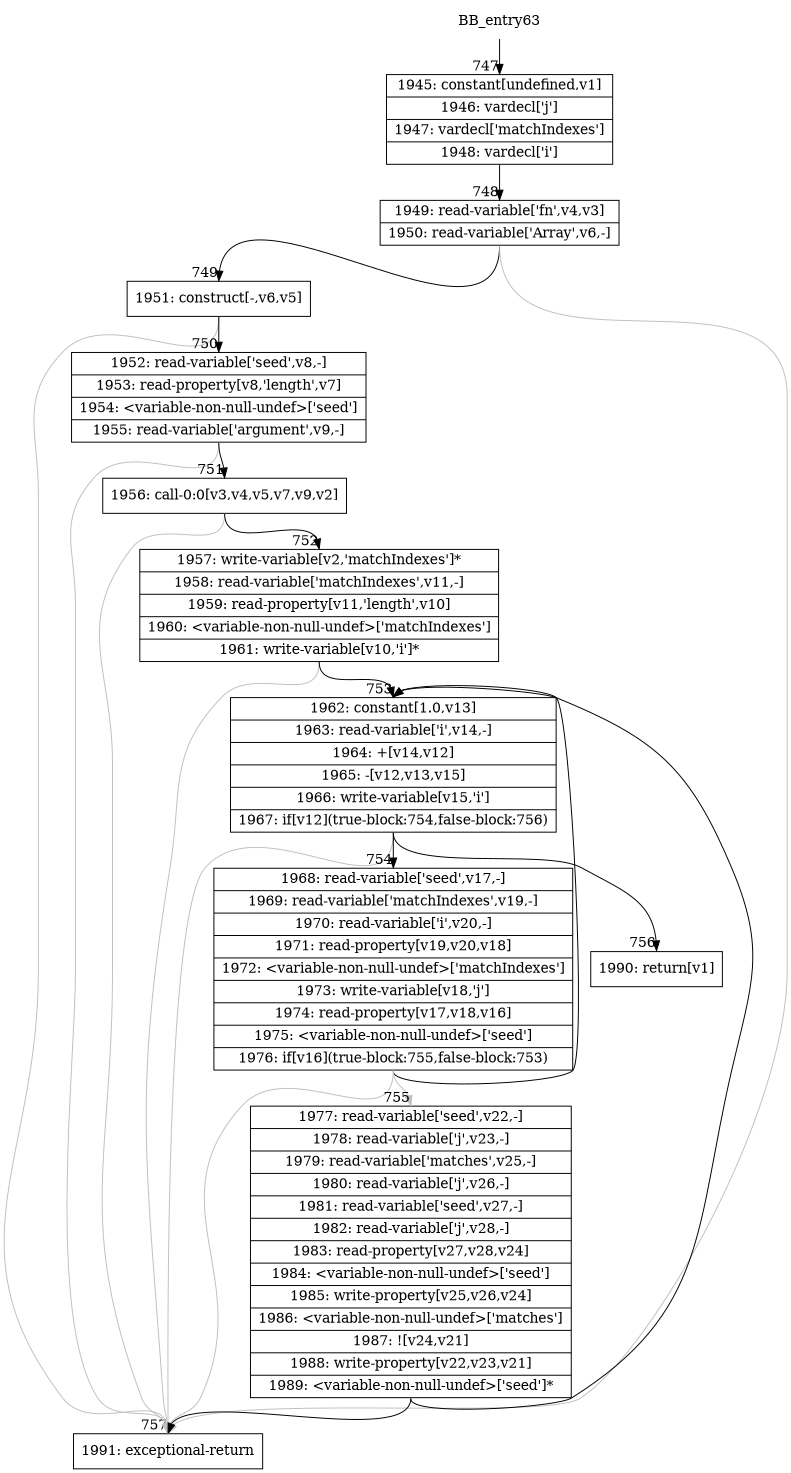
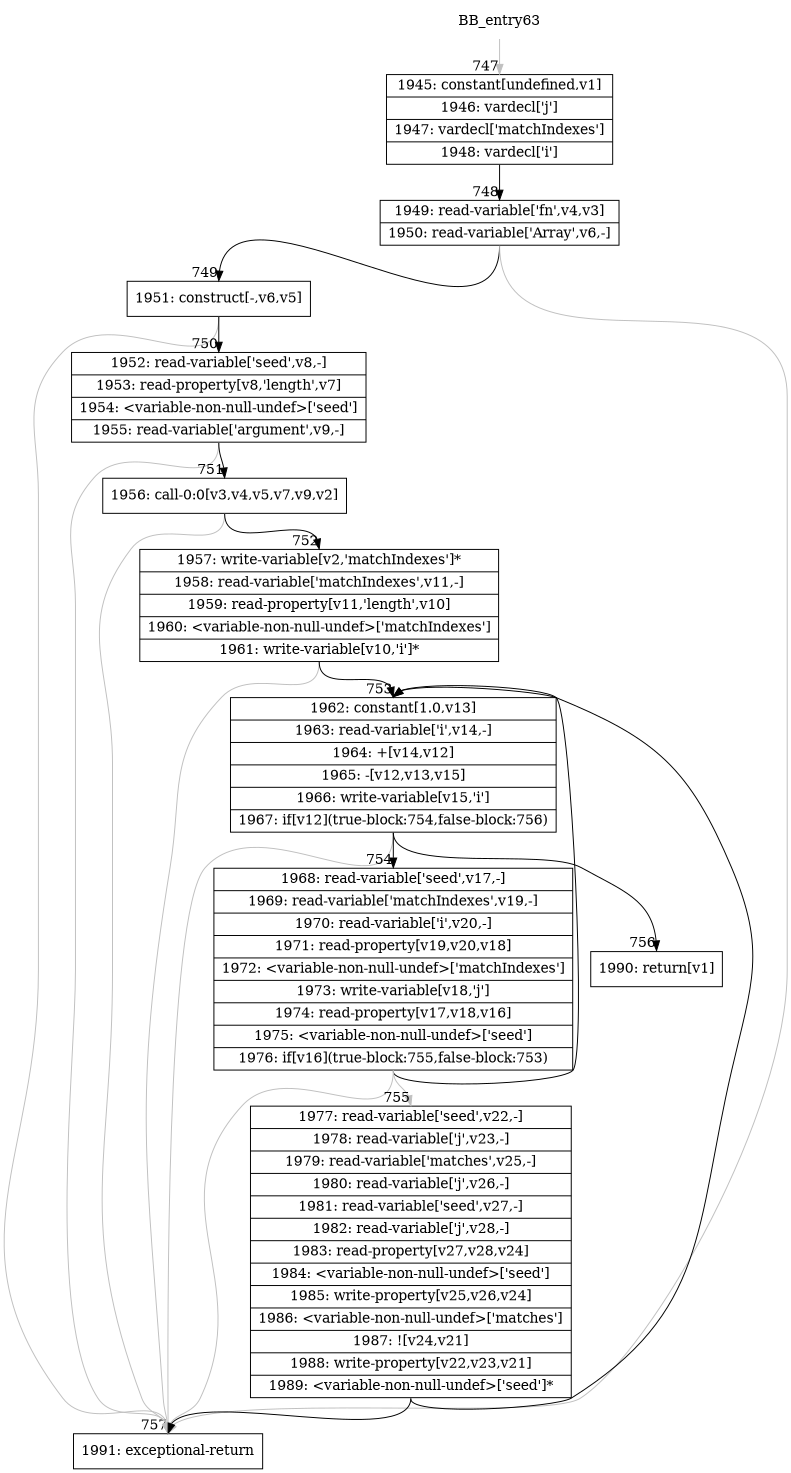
(500, 52) -> (500, 52)
